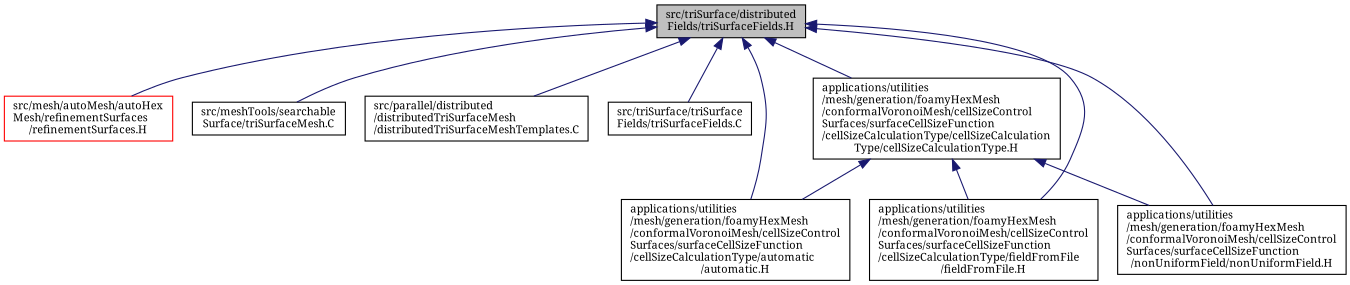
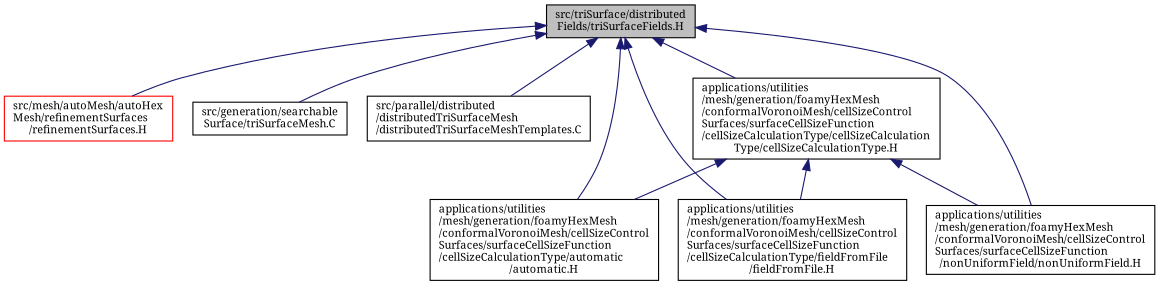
(269, 119) -> (270, 119)
(680, 119) -> none
